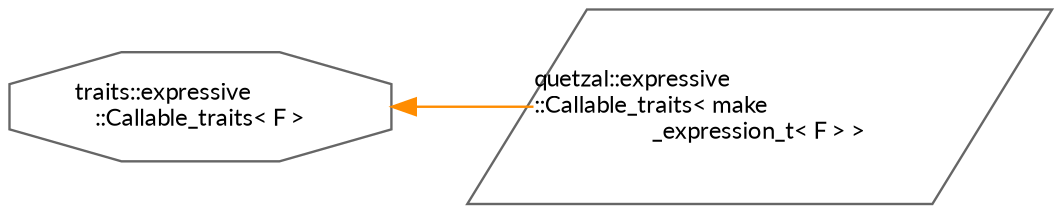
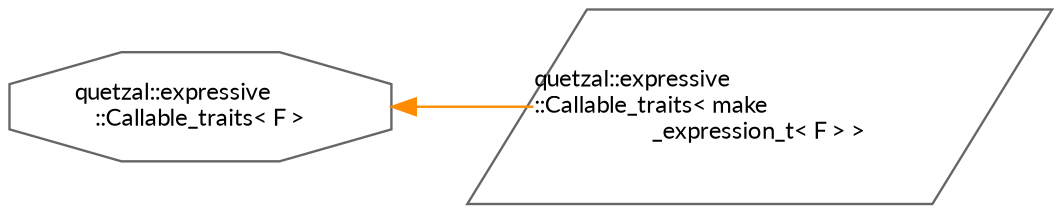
(200, 107) -> (200, 107)
